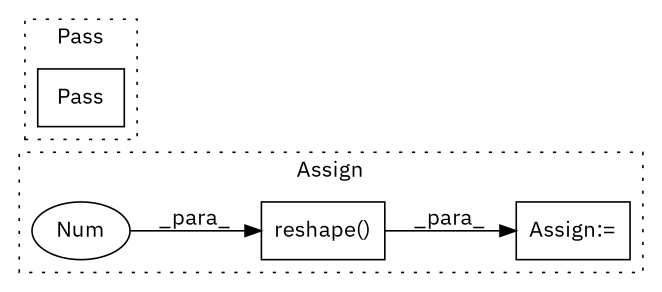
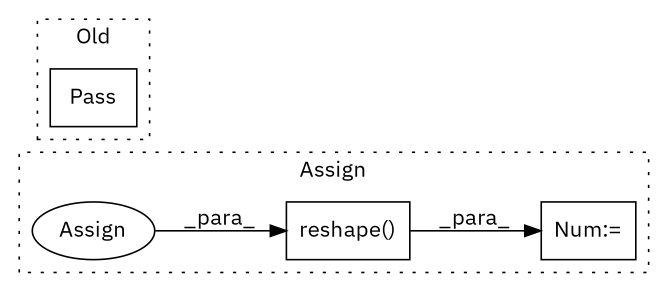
(81, 38) -> (94, 38)
(81, 231) -> (94, 231)
(573, 231) -> (589, 231)
